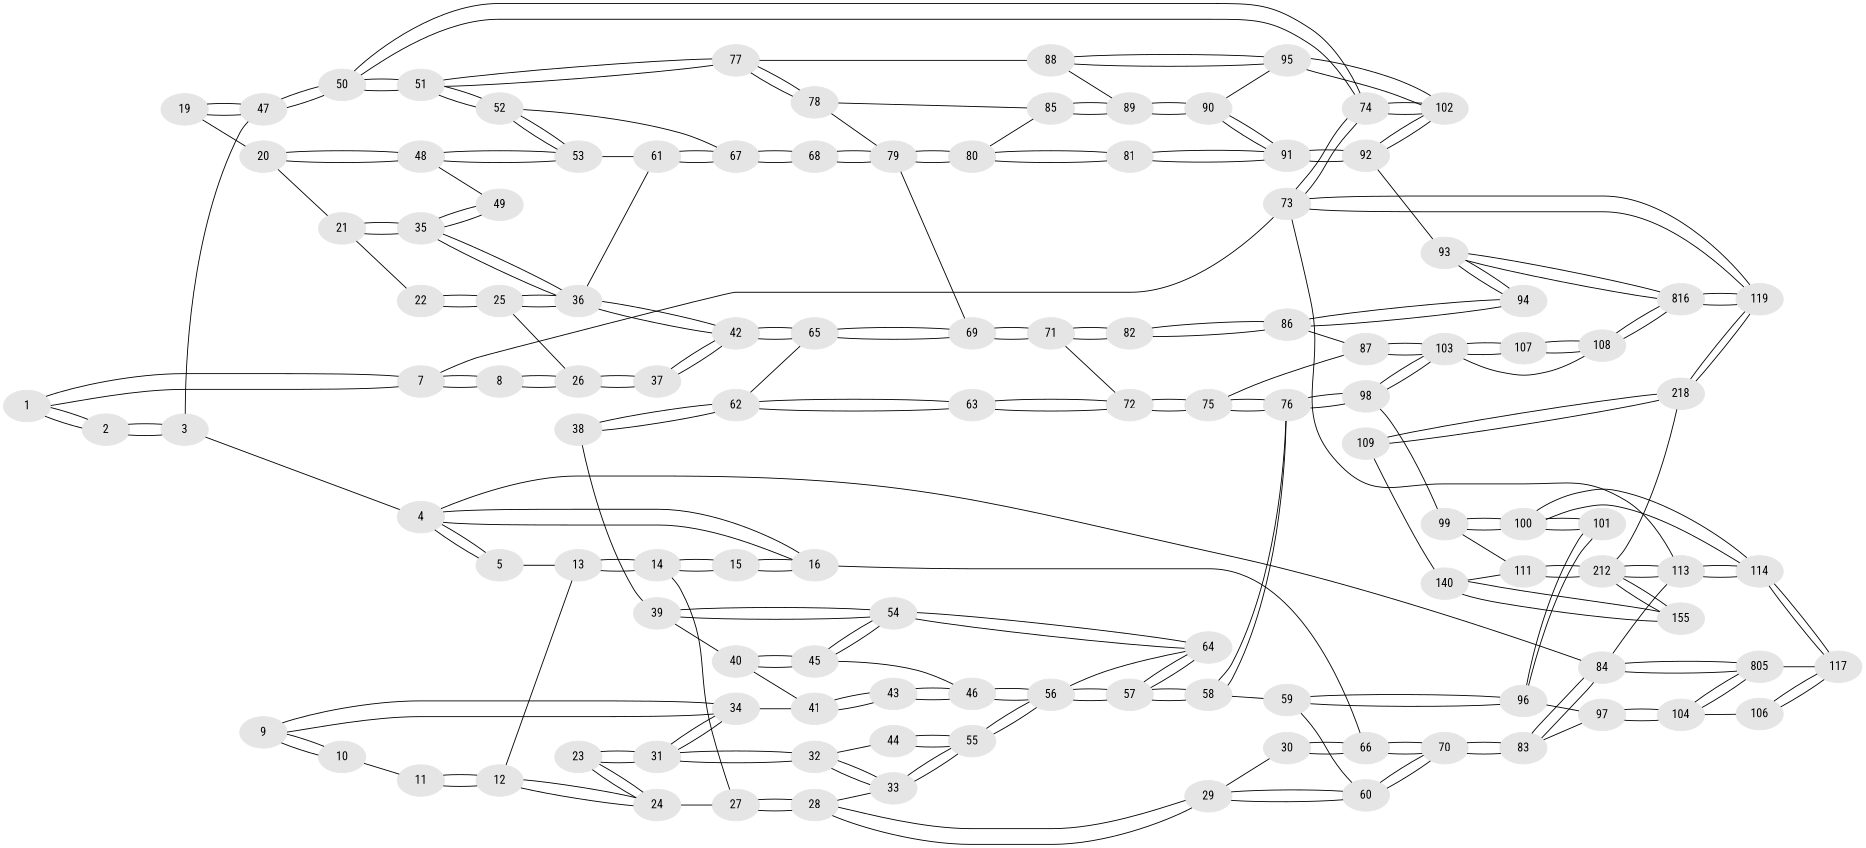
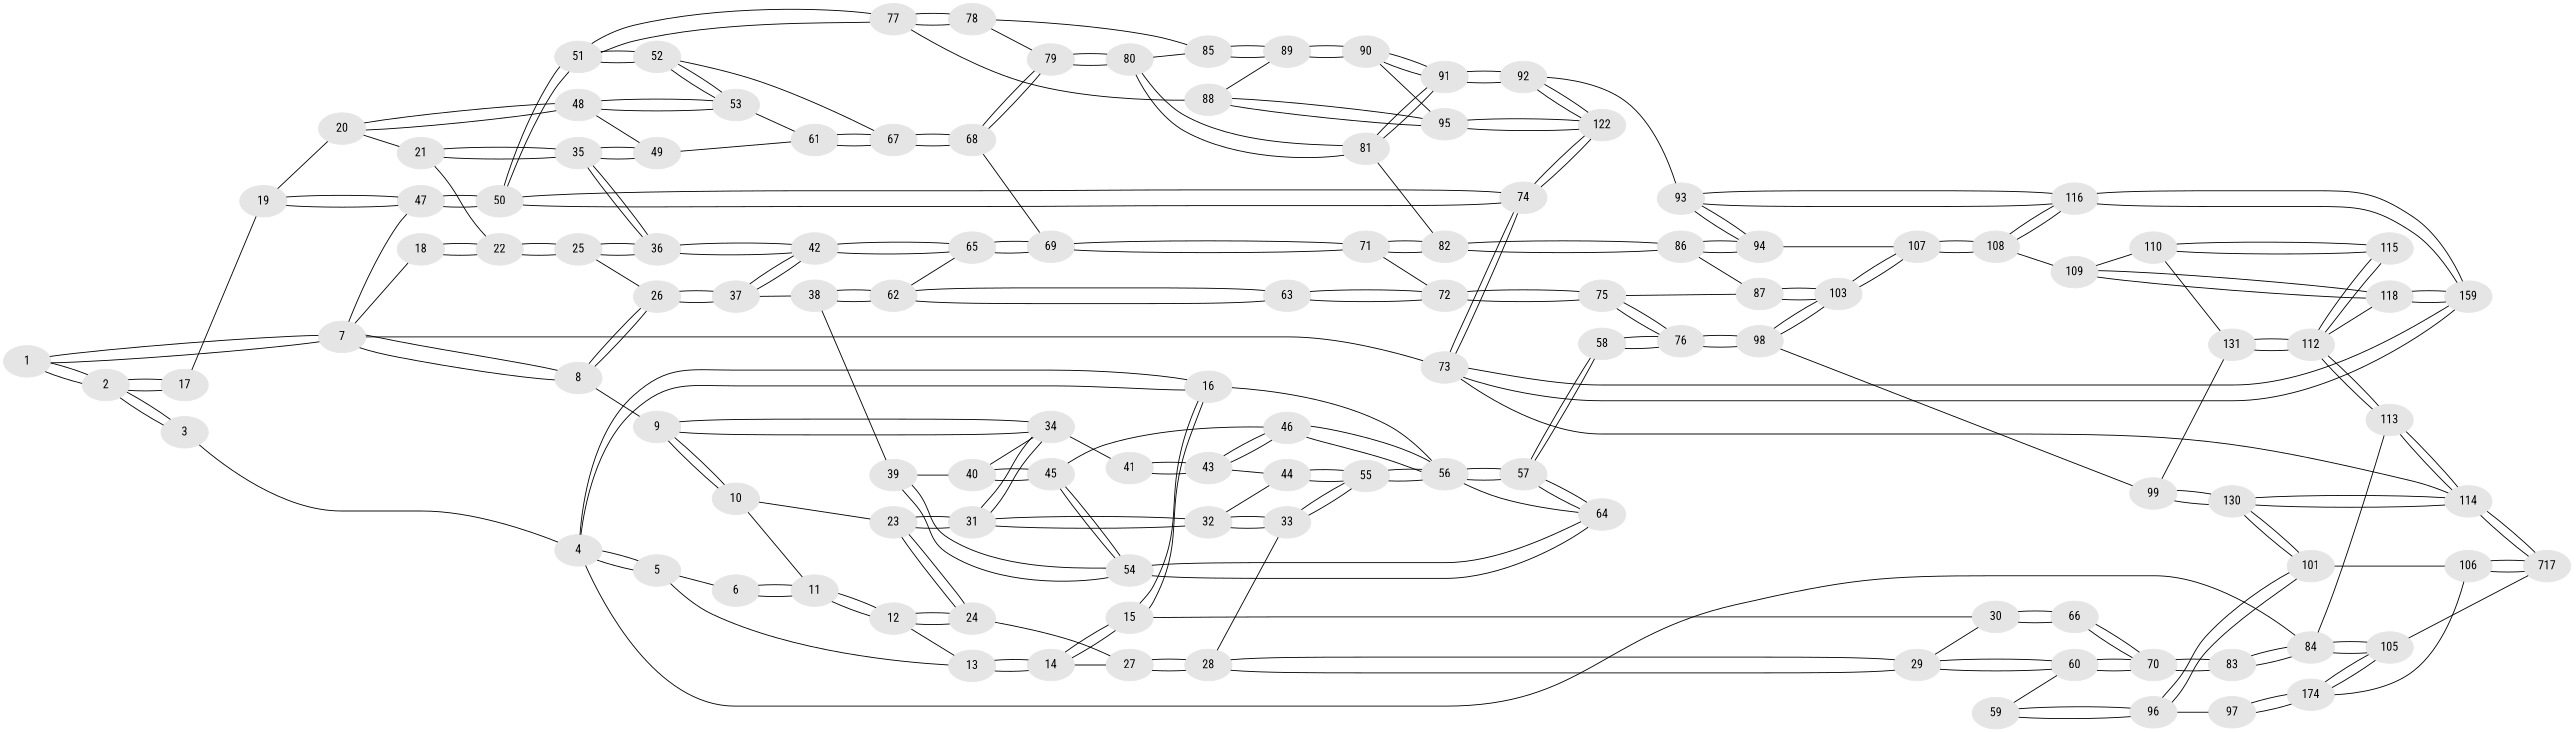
(1445, 109) -> (1602, 125)
none -> (1405, 198)
(618, 229) -> (736, 147)
(933, 245) -> (1014, 197)
none -> (1838, 247)
none -> (421, 249)
(199, 263) -> (374, 266)
none -> (775, 296)
(1681, 299) -> (2075, 199)
(1760, 299) -> (2468, 297)
(1524, 375) -> (2035, 259)
none -> (185, 385)
(1681, 394) -> (2390, 297)
none -> (618, 403)
none -> (1248, 472)
(1375, 486) -> (1951, 434)
none -> (815, 511)
(1523, 524) -> (2232, 501)
none -> (2390, 566)
(1142, 569) -> (1339, 406)
(1523, 571) -> (2232, 345)
(1602, 571) -> (2311, 345)
(1445, 584) -> (2153, 248)
none -> (736, 591)
none -> (1563, 617)
(1681, 619) -> (2390, 248)
(1760, 667) -> (2390, 648)
(1838, 667) -> (2547, 566)
(775, 685) -> (1012, 451)
(1248, 697) -> none
(1681, 715) -> (2311, 695)
(1563, 732) -> none
